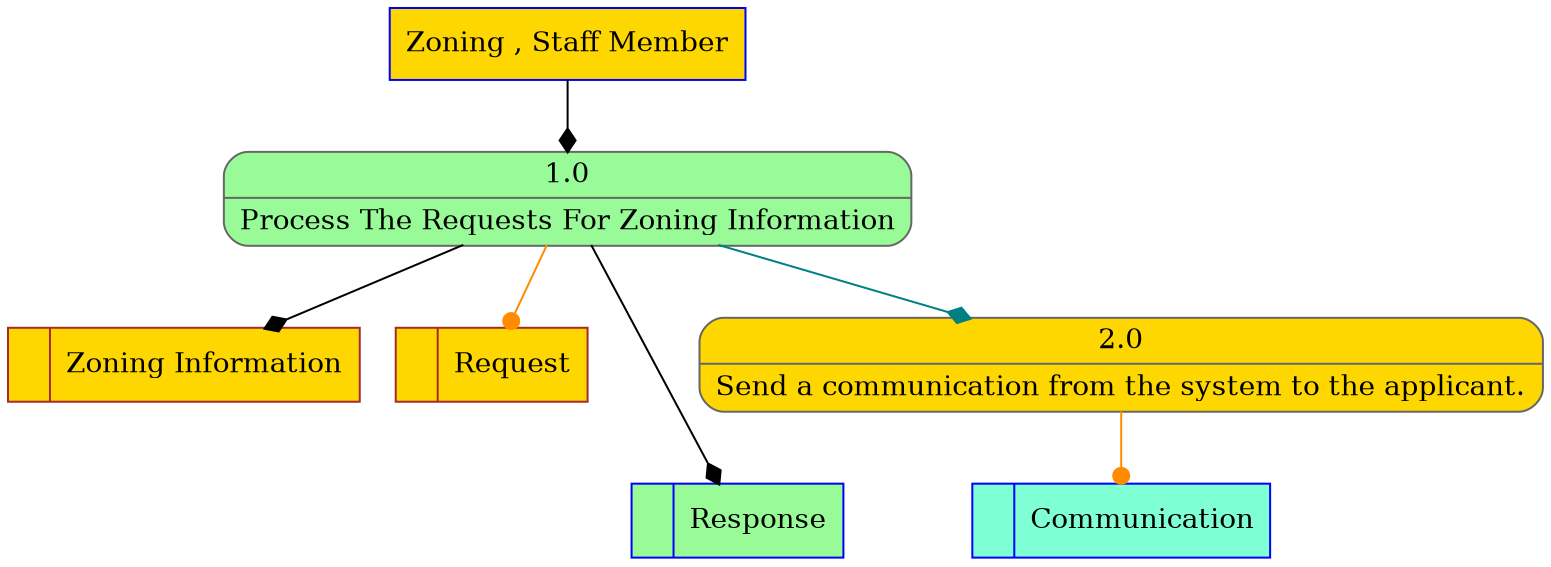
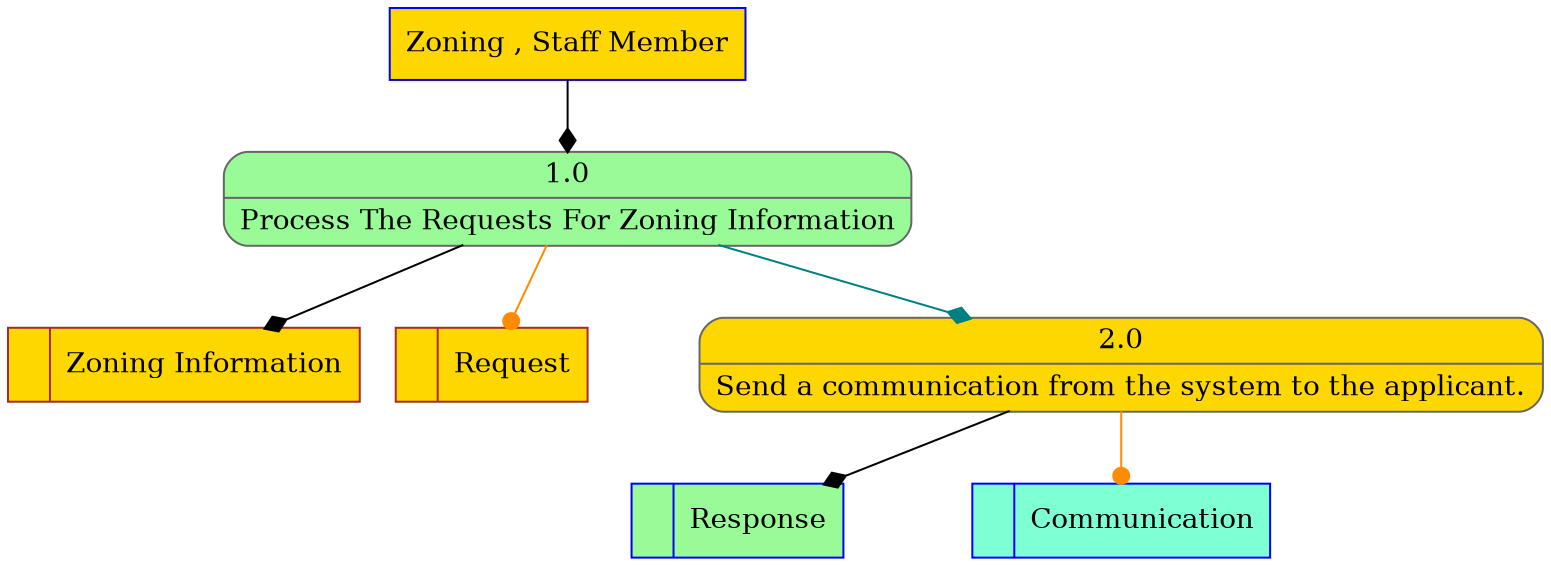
(649, 354) -> (928, 443)
